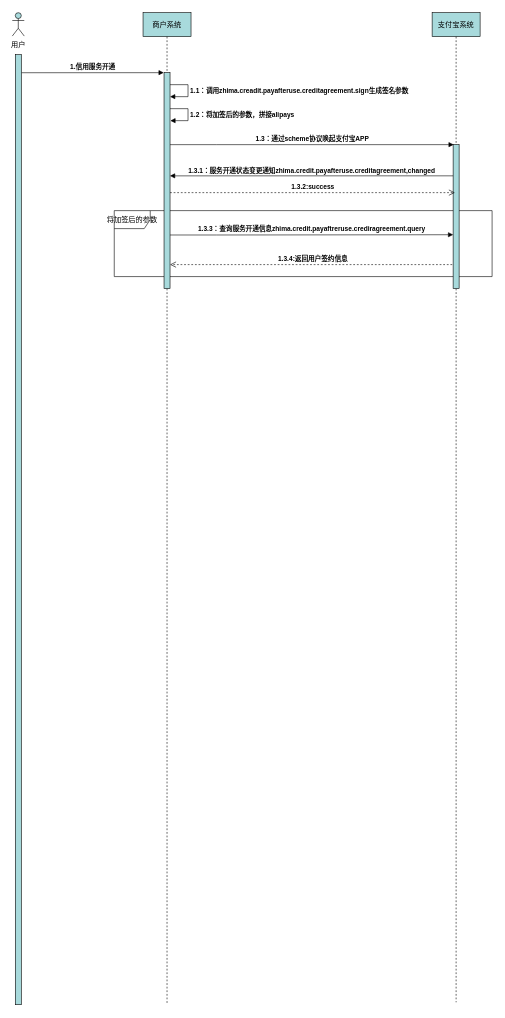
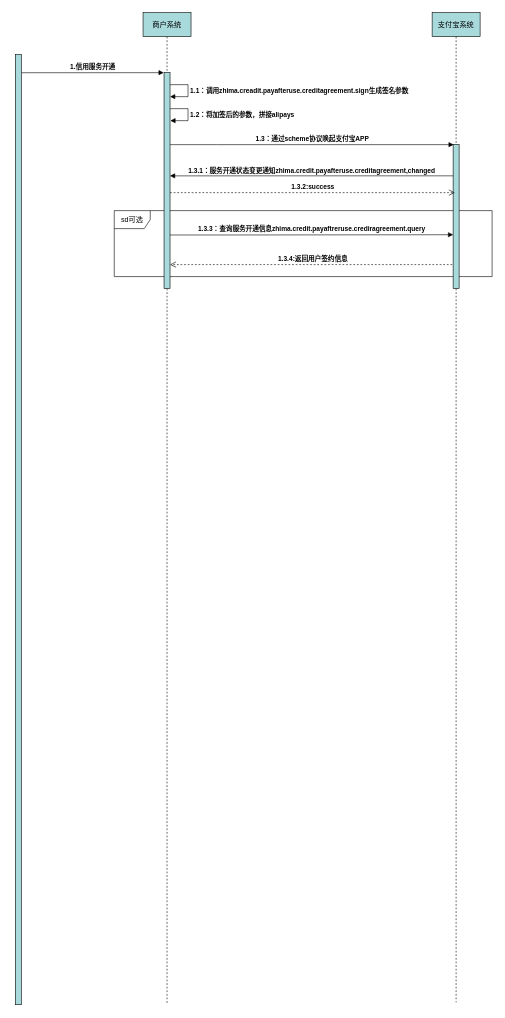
(18, 24) -> none
(132, 220) -> (132, 220)
